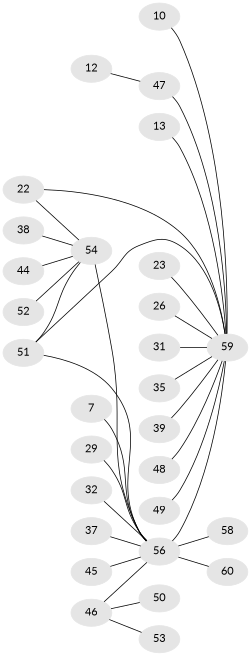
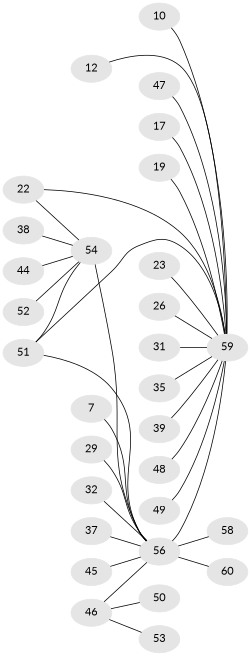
(125, 77) -> (188, 77)
(159, 127) -> (159, 127)
none -> (159, 168)
